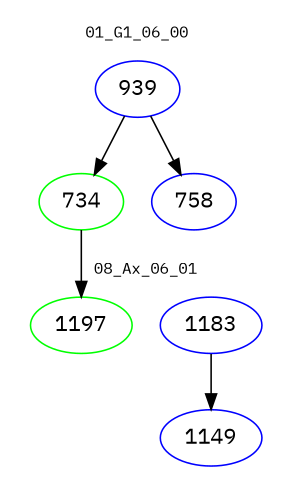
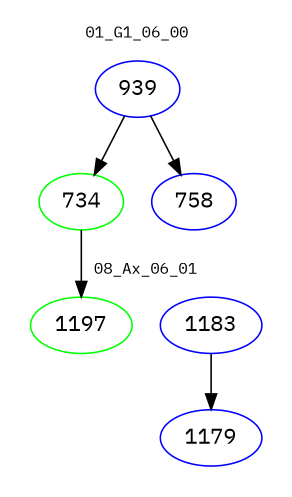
(211, 438) -> (211, 438)
